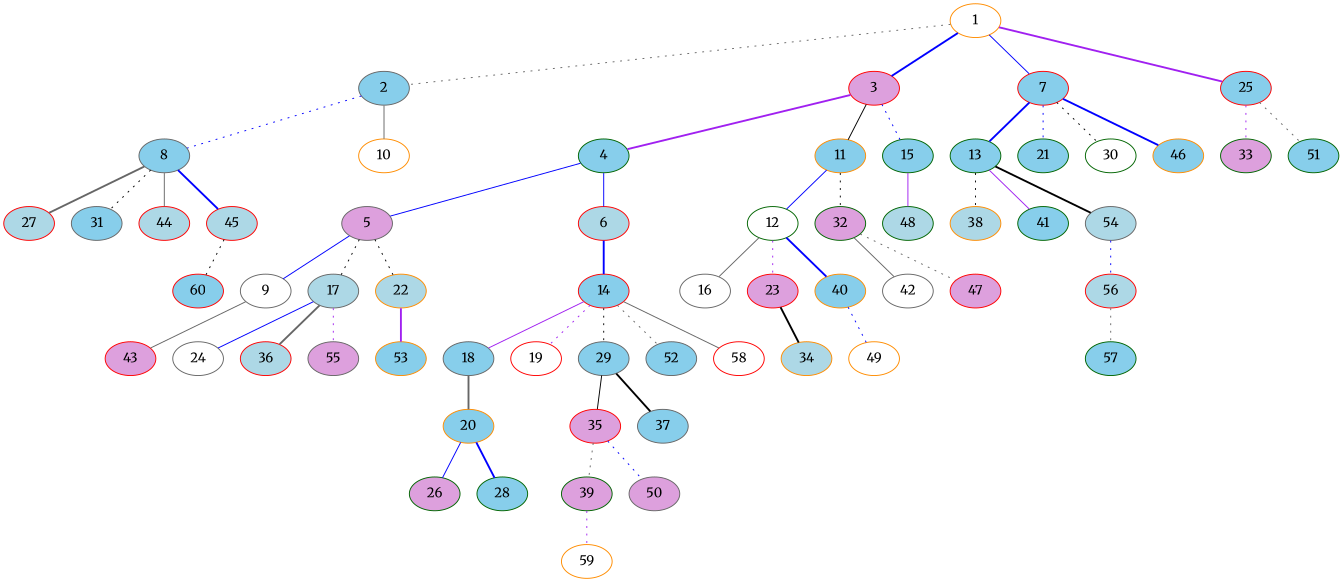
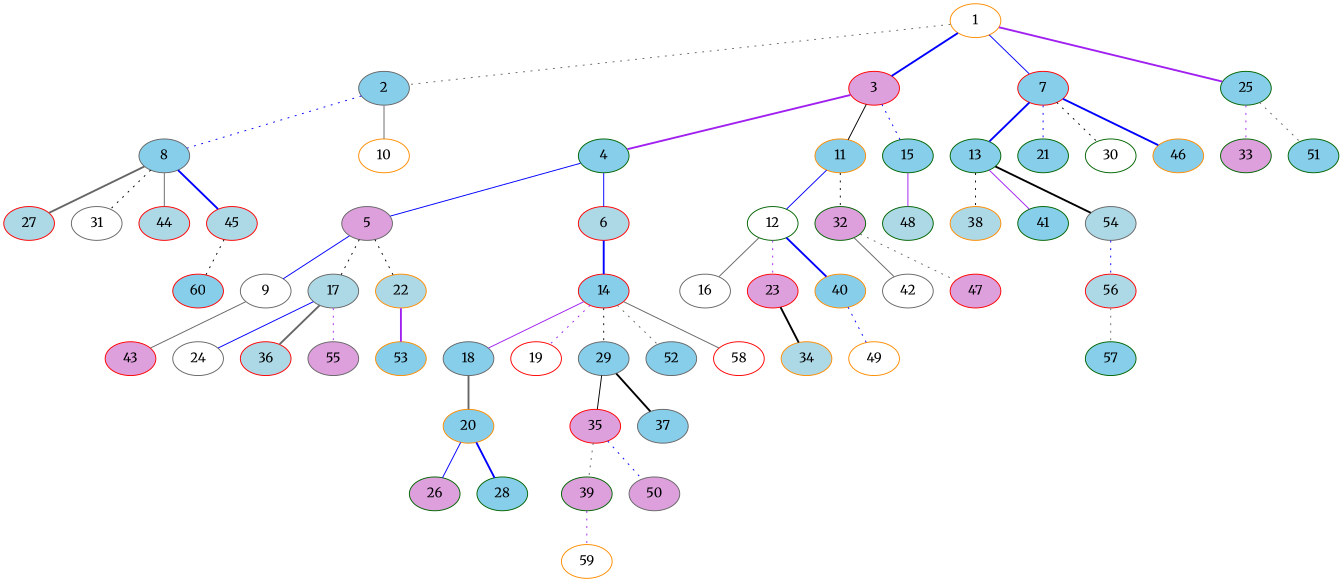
(1246, 88) -> (1246, 88)
(97, 223) -> (97, 223)
